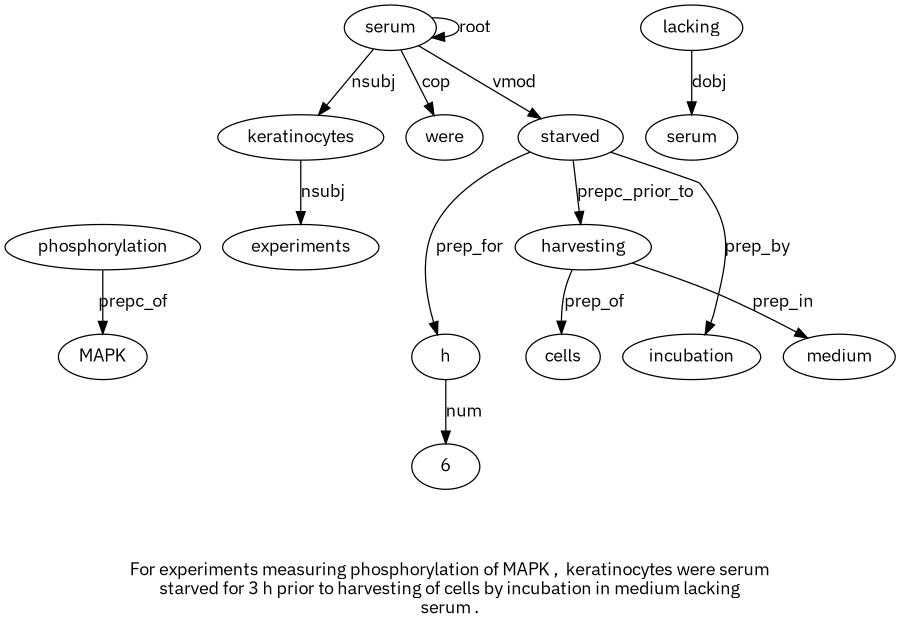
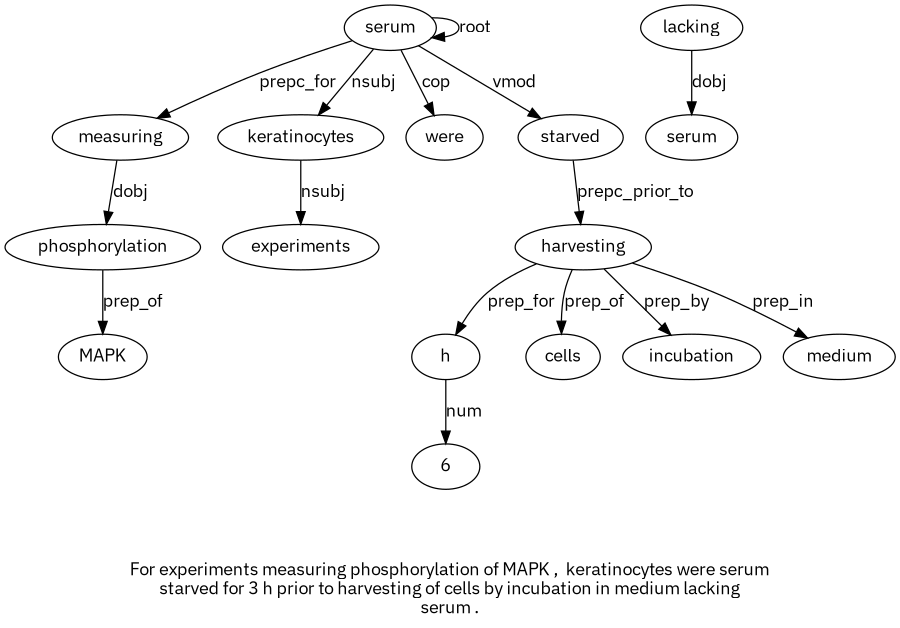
none -> (120, 137)
(715, 206) -> (633, 298)
(441, 216) -> (494, 287)
(133, 302) -> (133, 302)
